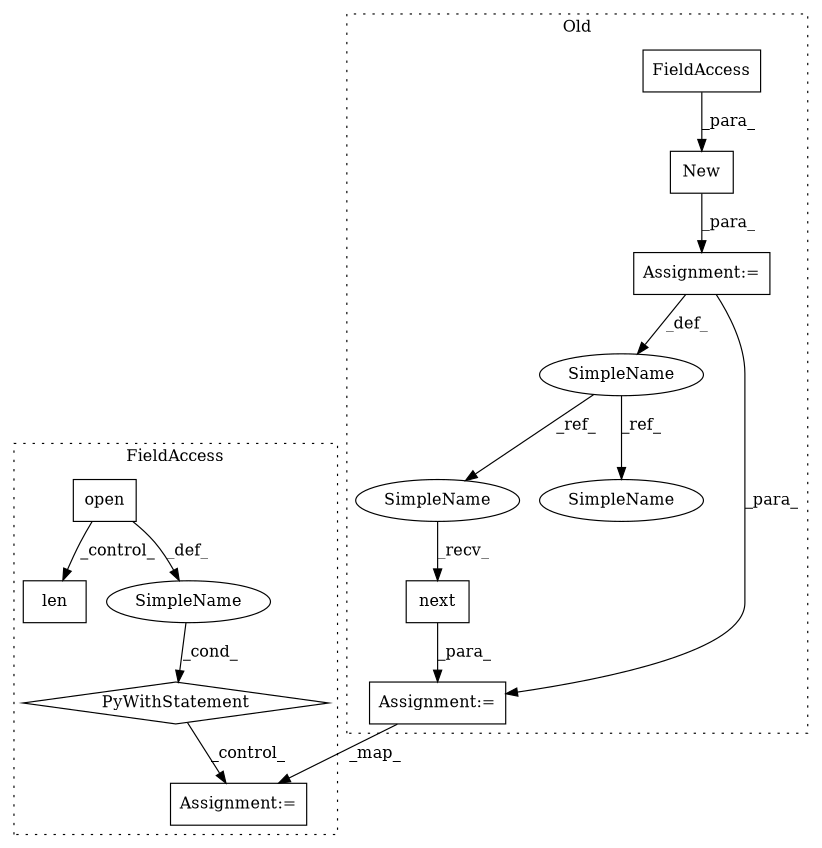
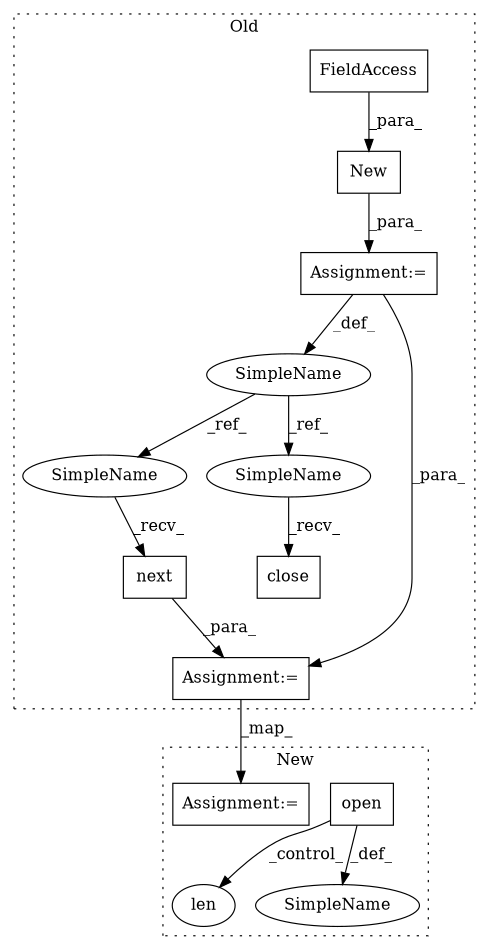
(176, 457) -> (296, 761)
none -> (289, 577)
(55, 602) -> (204, 906)
(176, 703) -> none
